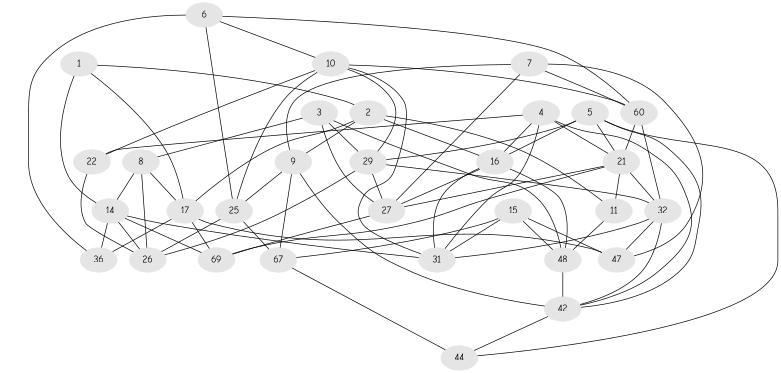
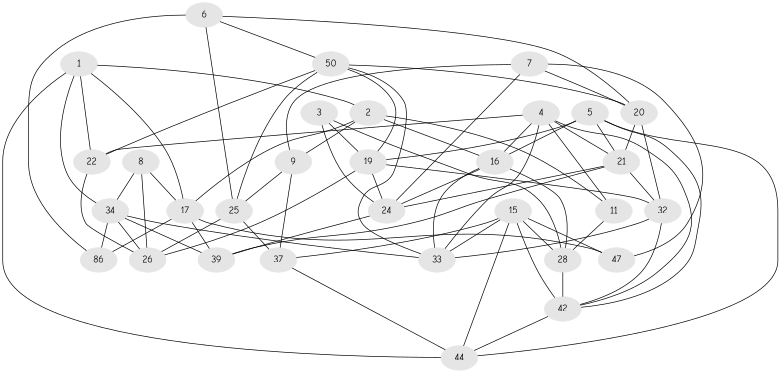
(331, 64) -> (331, 64)
none -> (85, 113)
(639, 113) -> (639, 113)
(245, 134) -> none
(368, 162) -> (368, 162)
(618, 186) -> (577, 162)
(110, 211) -> (110, 211)
(387, 211) -> (387, 211)
(640, 235) -> none
(99, 260) -> (99, 260)
(216, 260) -> (216, 260)
(278, 260) -> (278, 260)
(437, 260) -> (437, 260)
(563, 260) -> (563, 260)
(406, 269) -> (533, 262)
none -> (486, 284)
none -> (103, 327)
